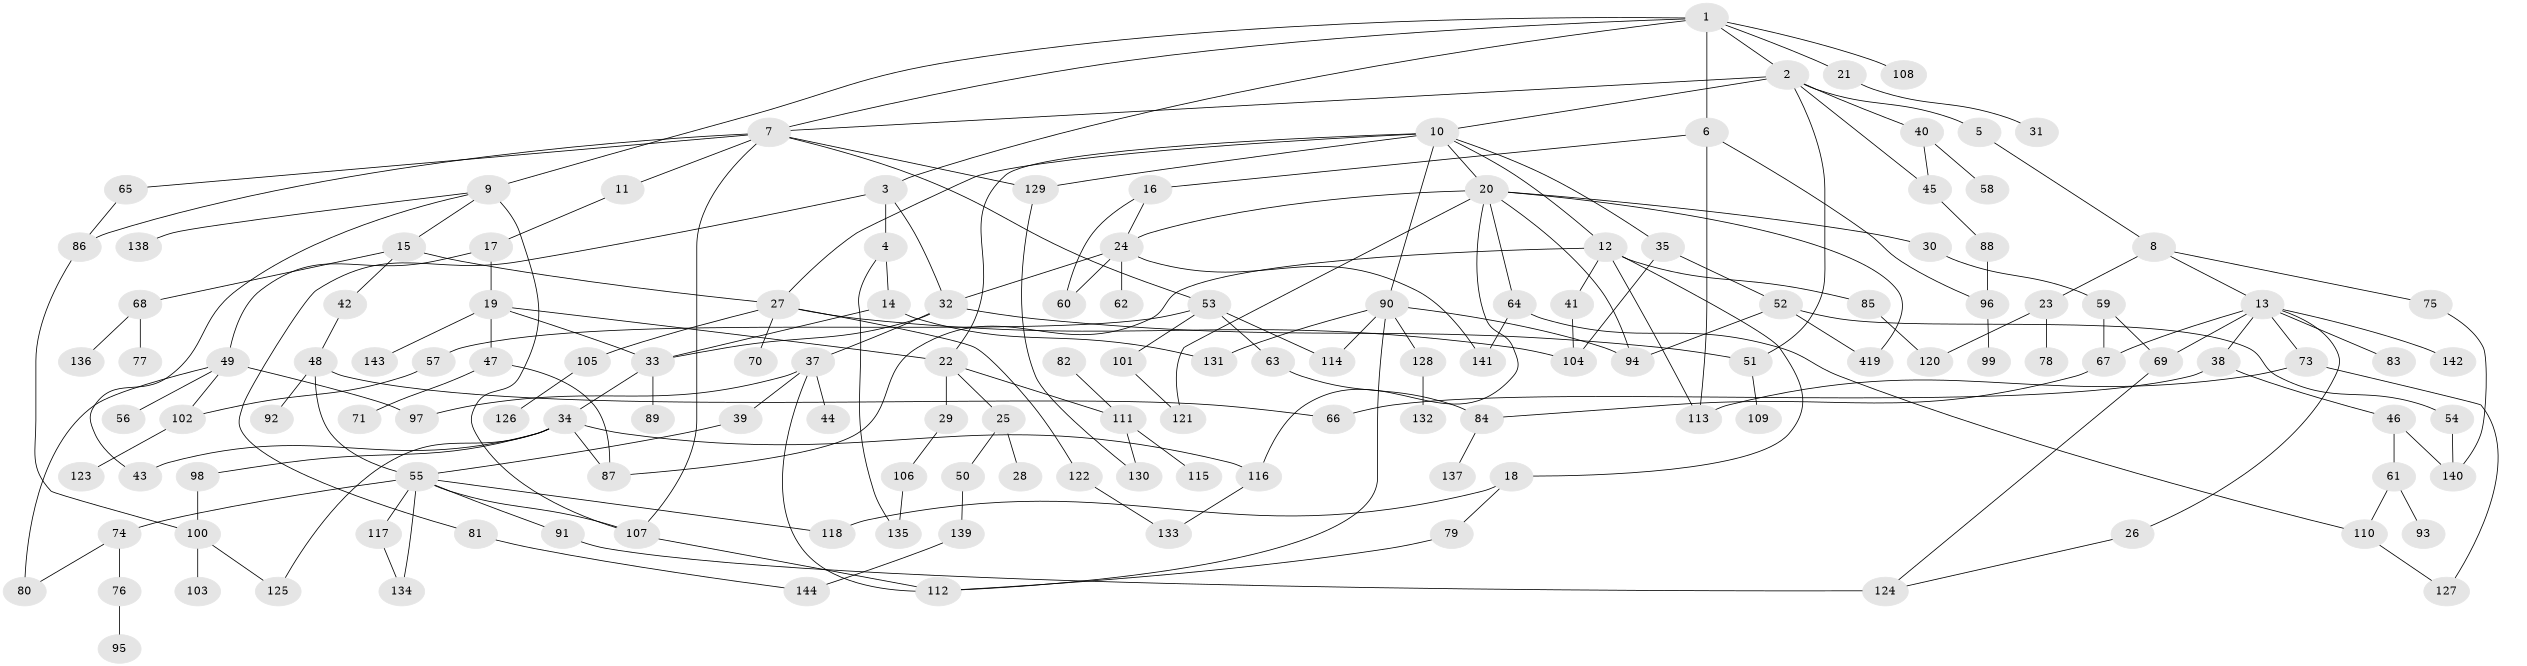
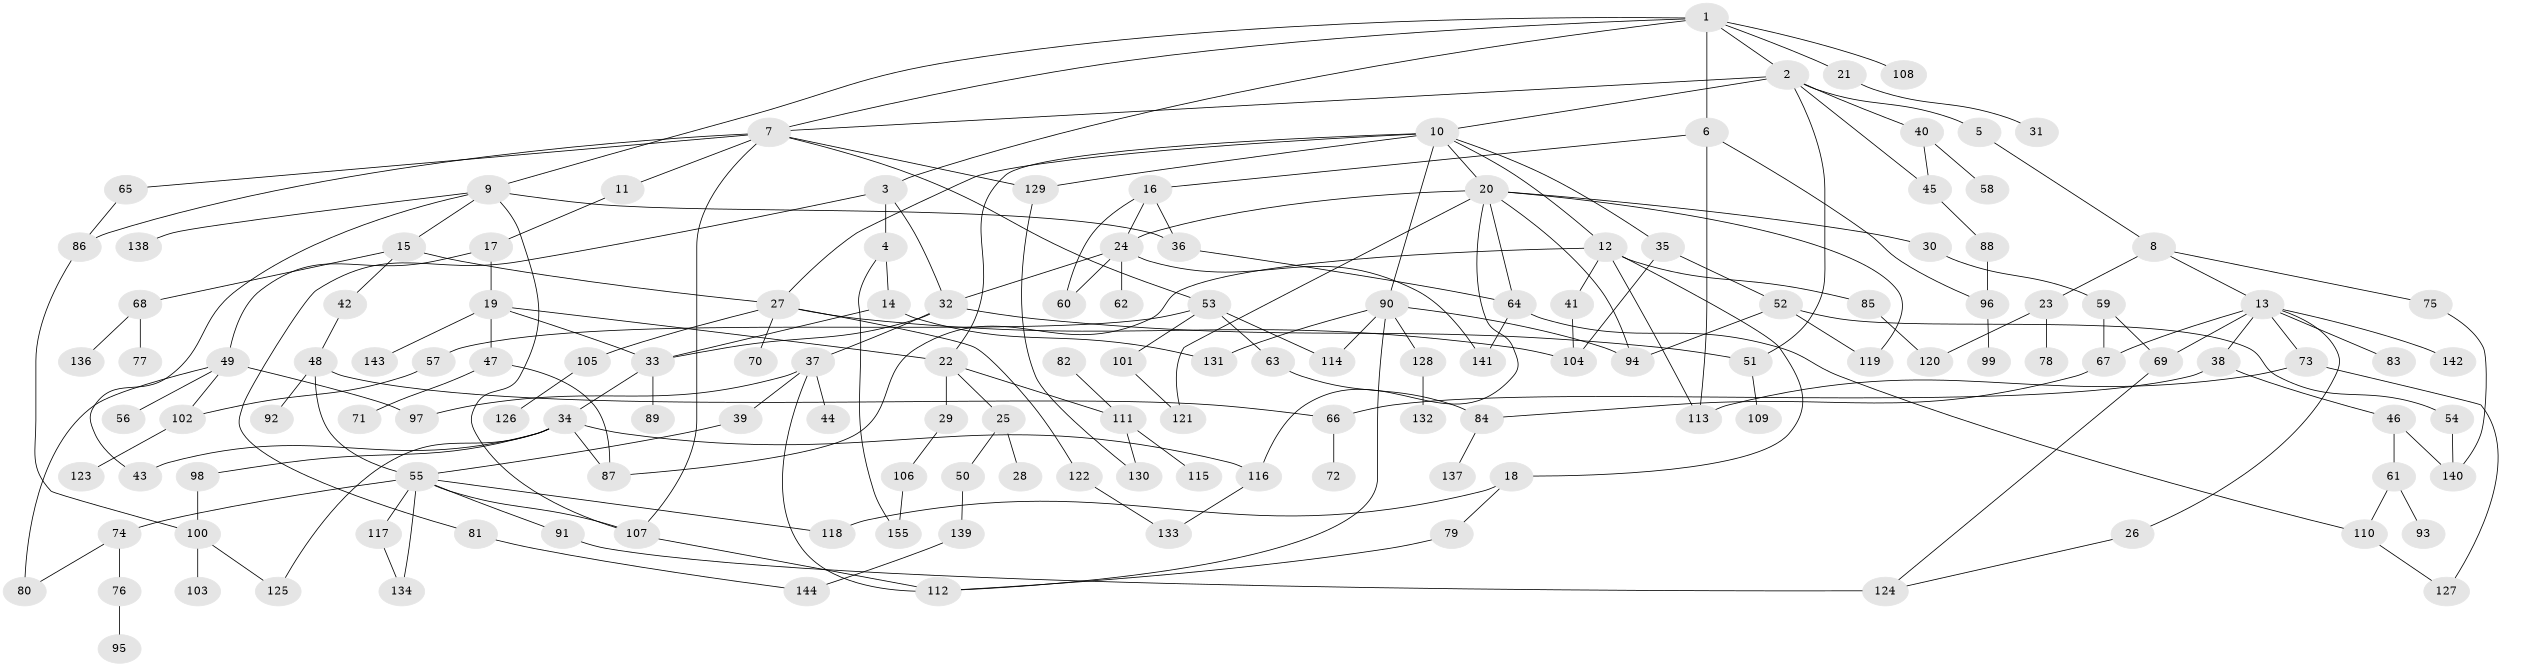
none -> (1179, 247)
(1870, 362) -> (1870, 362)
none -> (1334, 477)
(898, 534) -> (898, 534)
